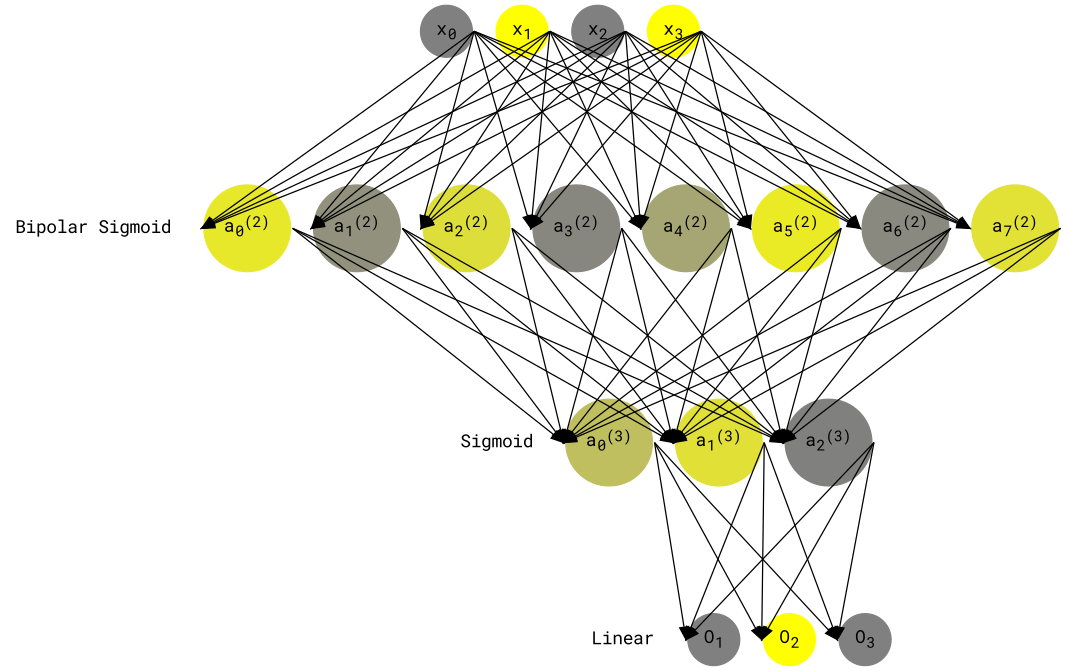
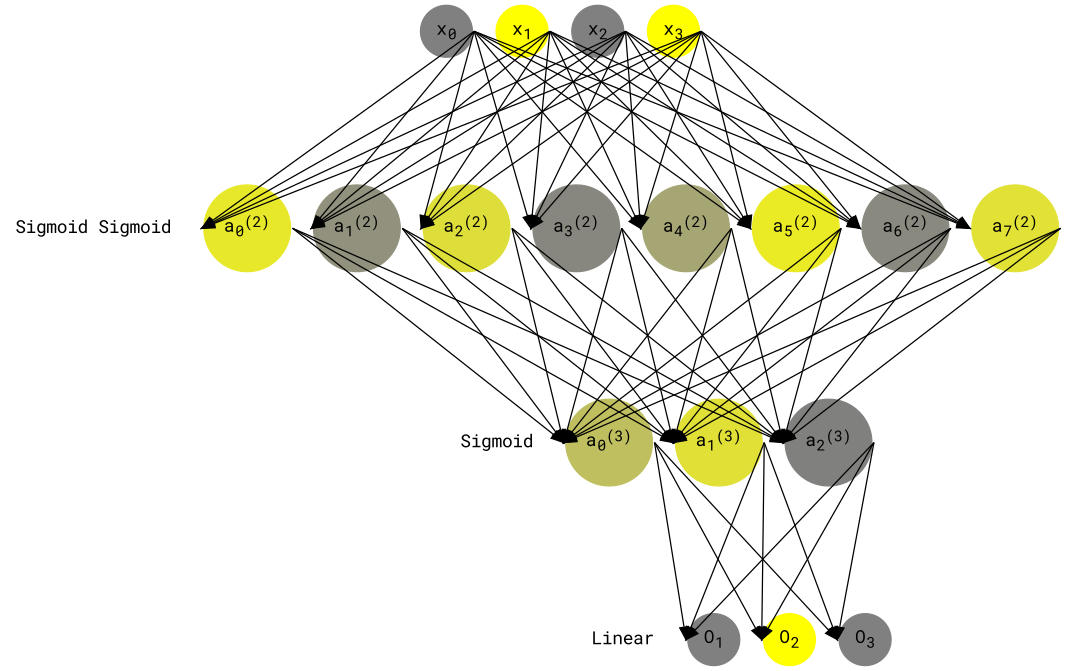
(93, 228) -> (93, 228)
